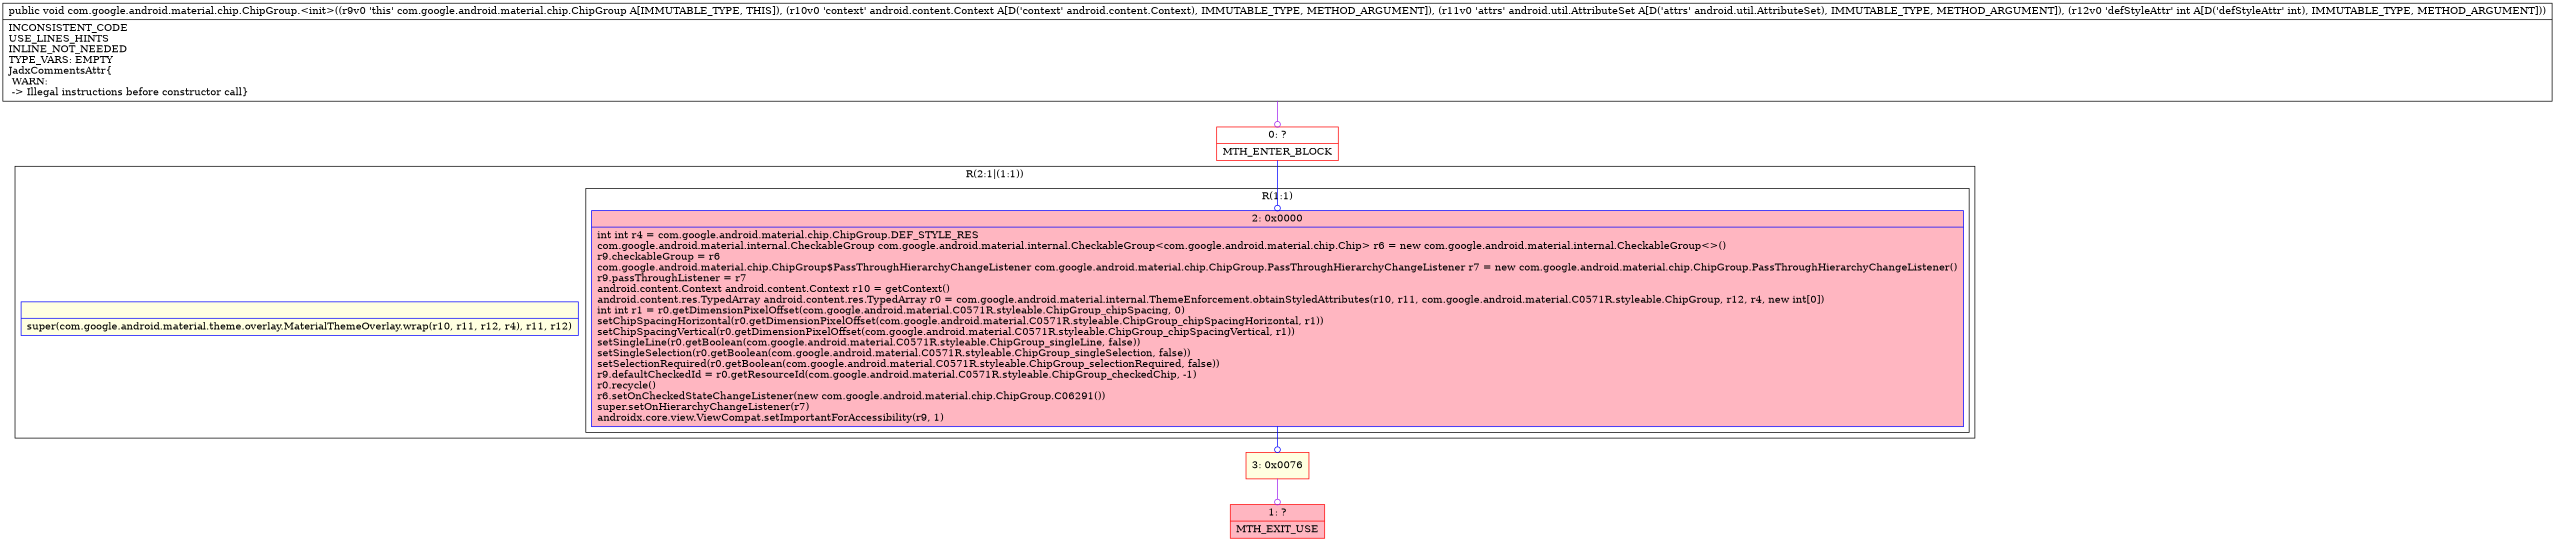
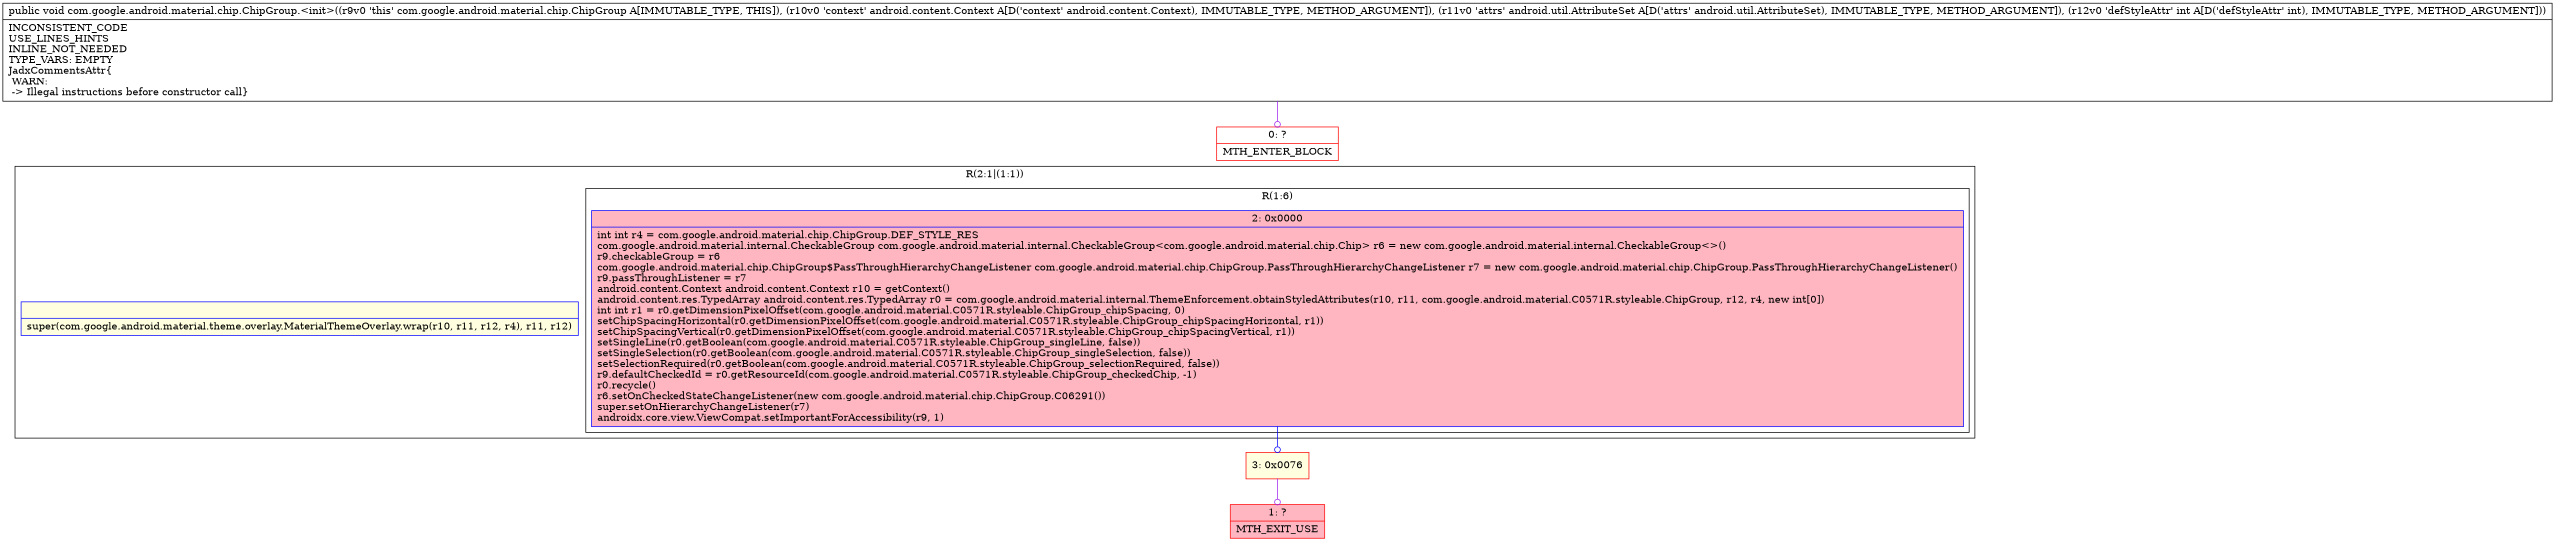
(1277, 183) -> none
(1277, 197) -> (1277, 197)
